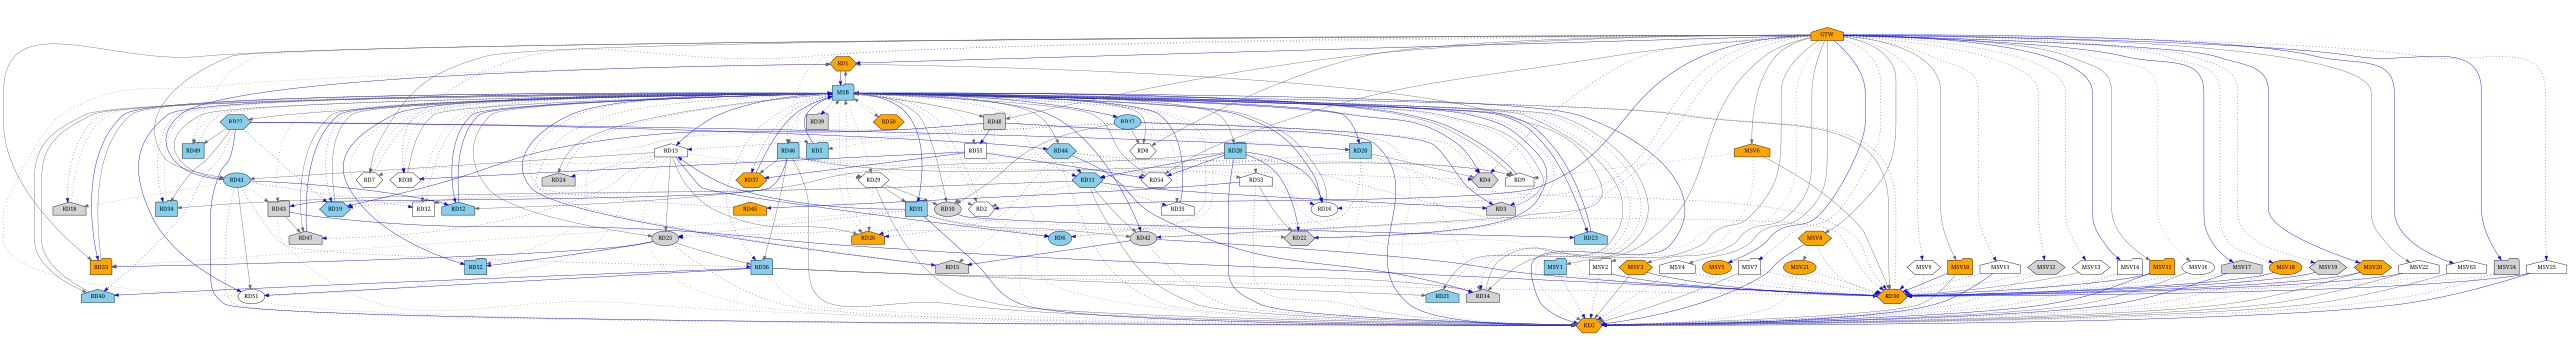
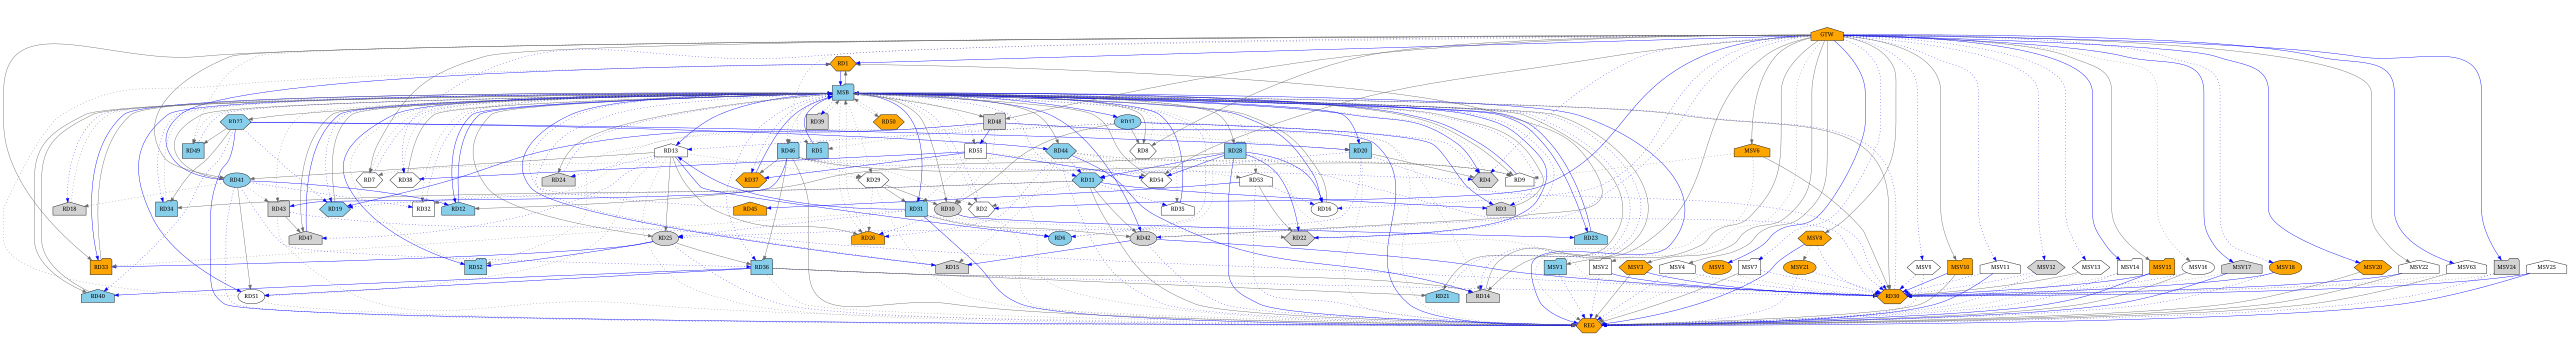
(2287, 45) -> none
(1081, 260) -> (1081, 260)
(2328, 267) -> none
(2136, 290) -> none
(1008, 305) -> (1008, 305)
